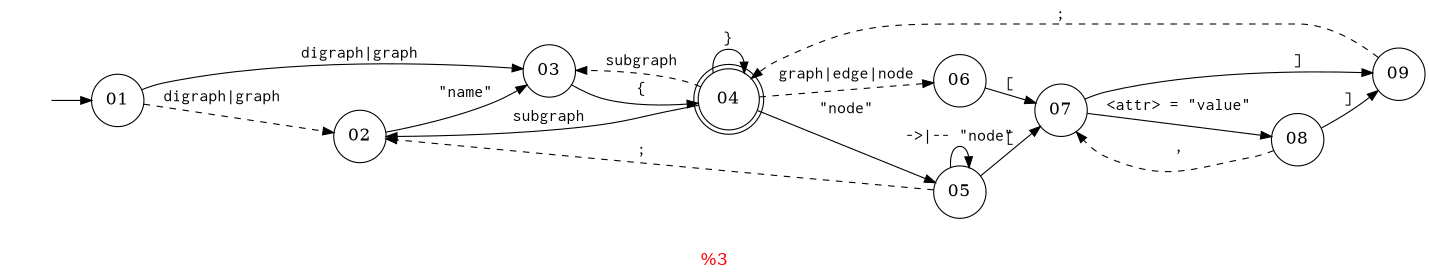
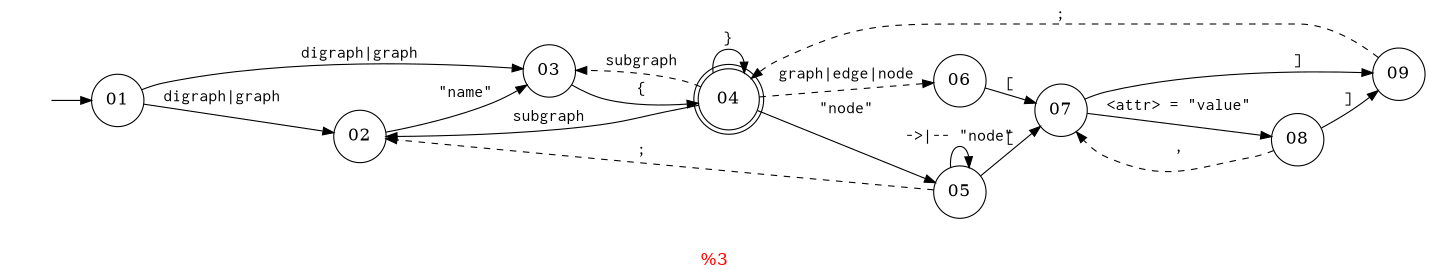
(233, 118) -> (233, 118)
